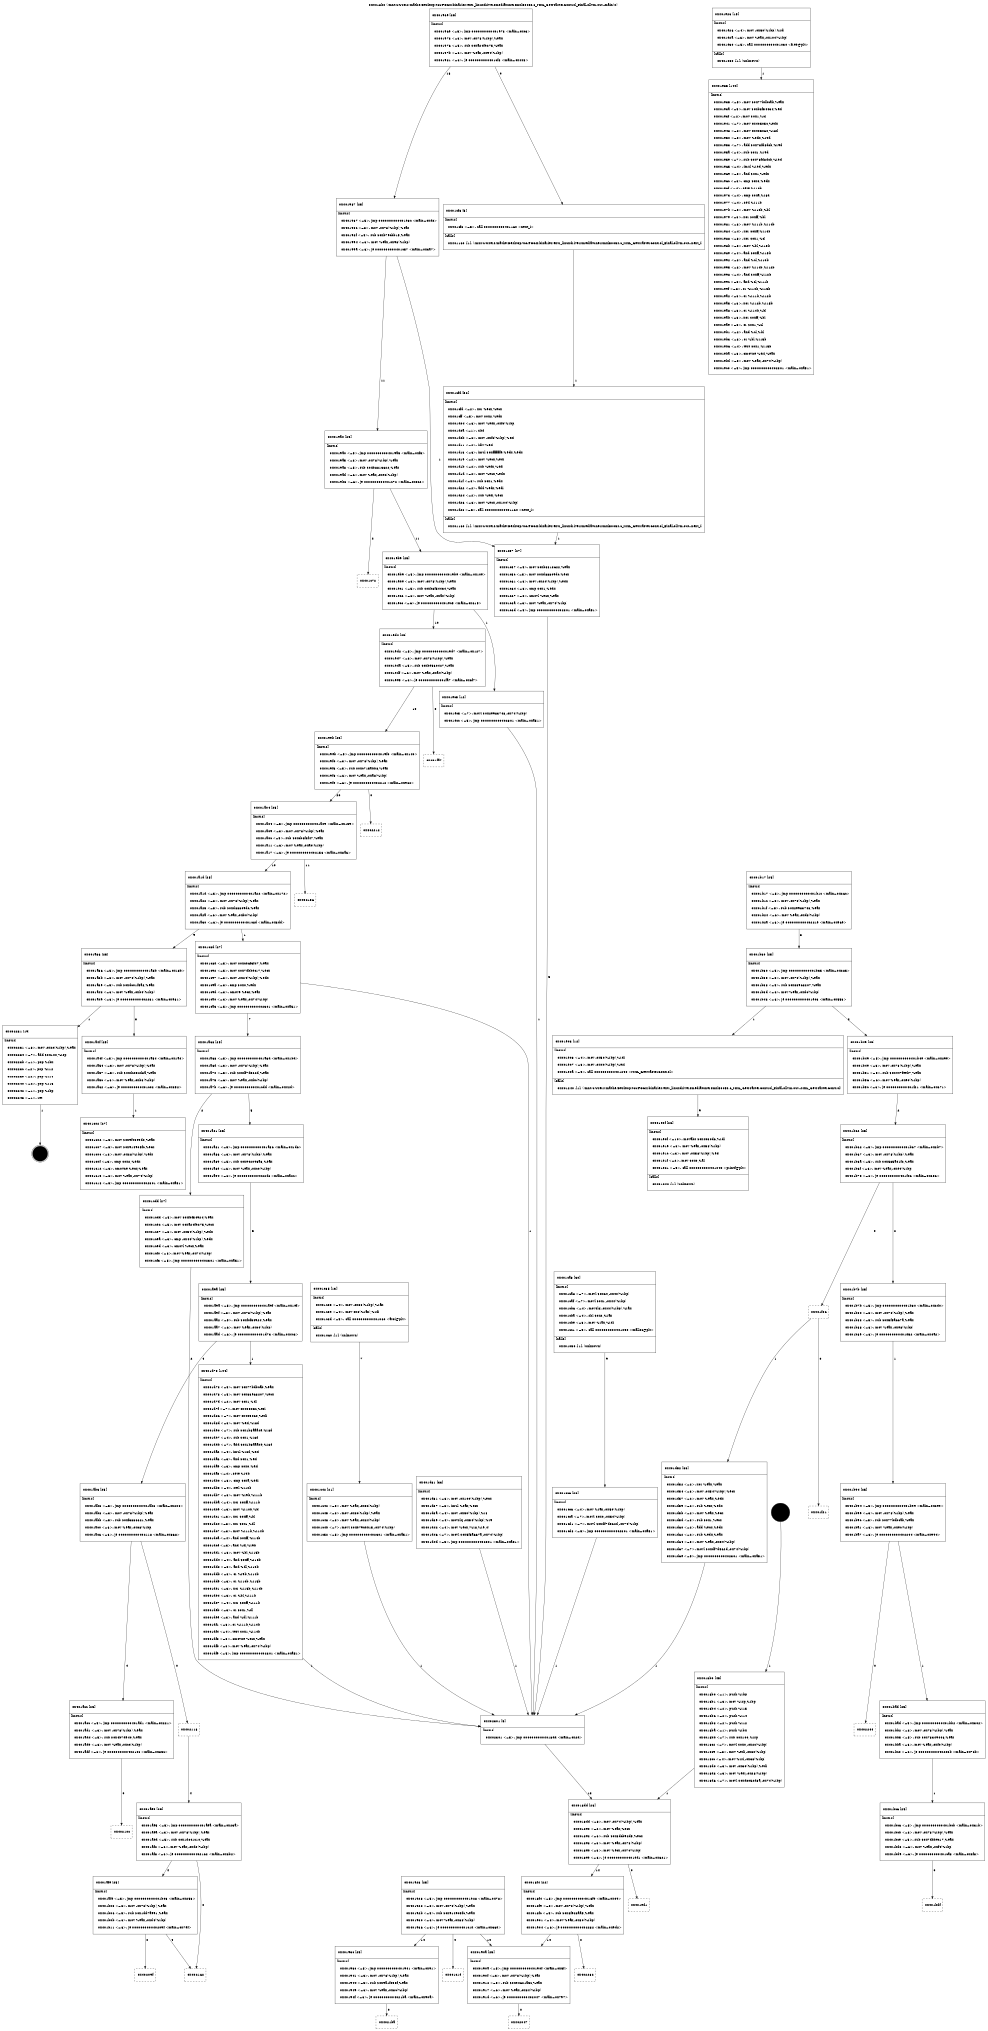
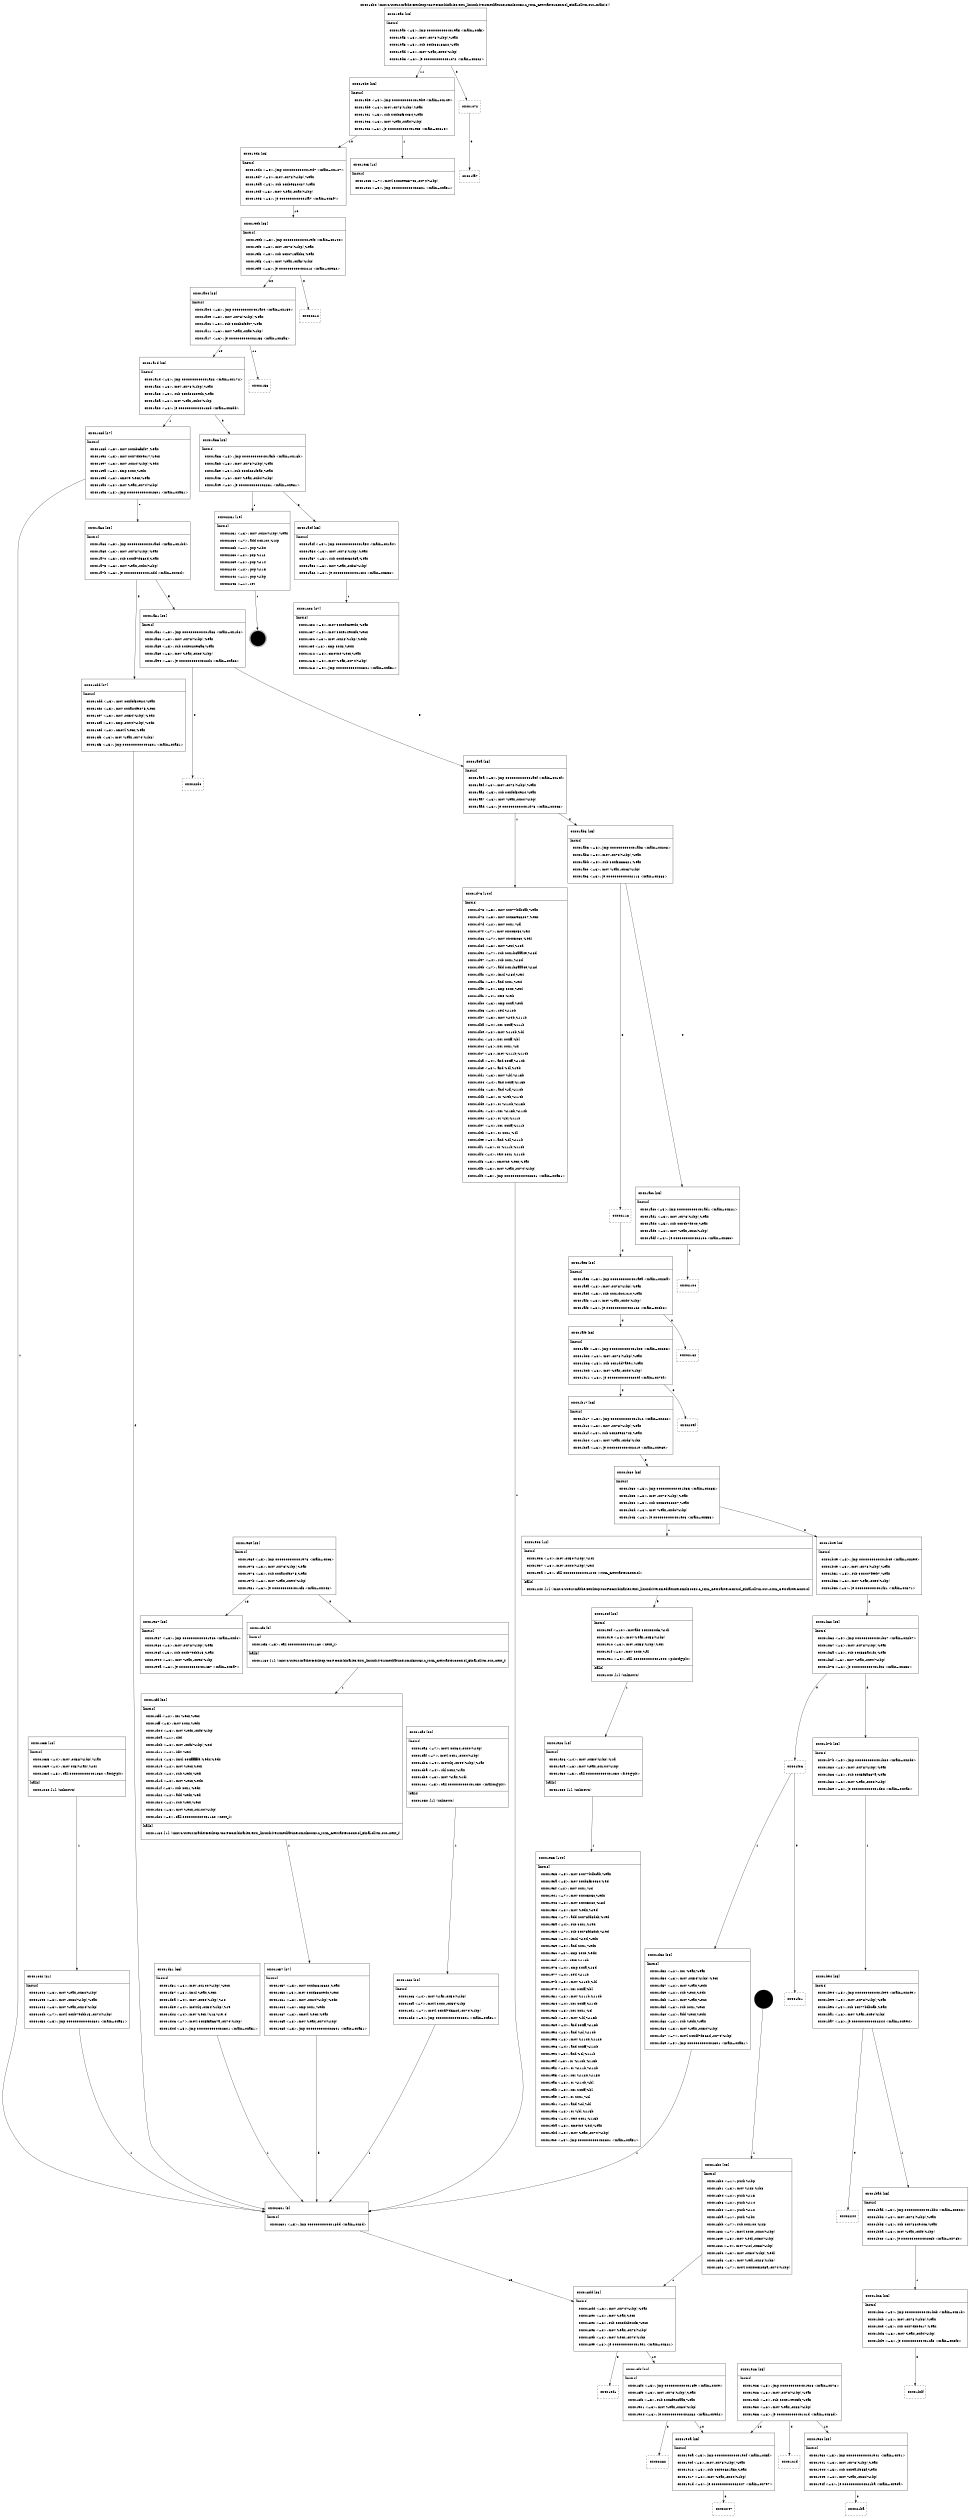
(382, 342) -> none
(430, 422) -> none
(433, 719) -> (470, 140)
none -> (193, 784)
(537, 1216) -> none
(361, 1359) -> (79, 1846)
(607, 1359) -> (455, 1846)
none -> (617, 1708)
(178, 1950) -> (621, 1389)
